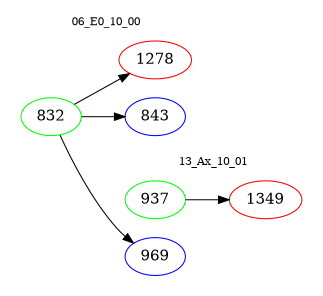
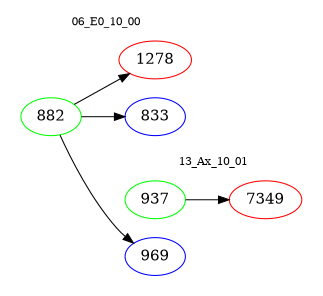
(51, 117) -> (51, 117)
(155, 117) -> (155, 117)
(266, 200) -> (266, 200)
